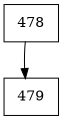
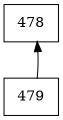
(25, 55) -> (38, 65)
